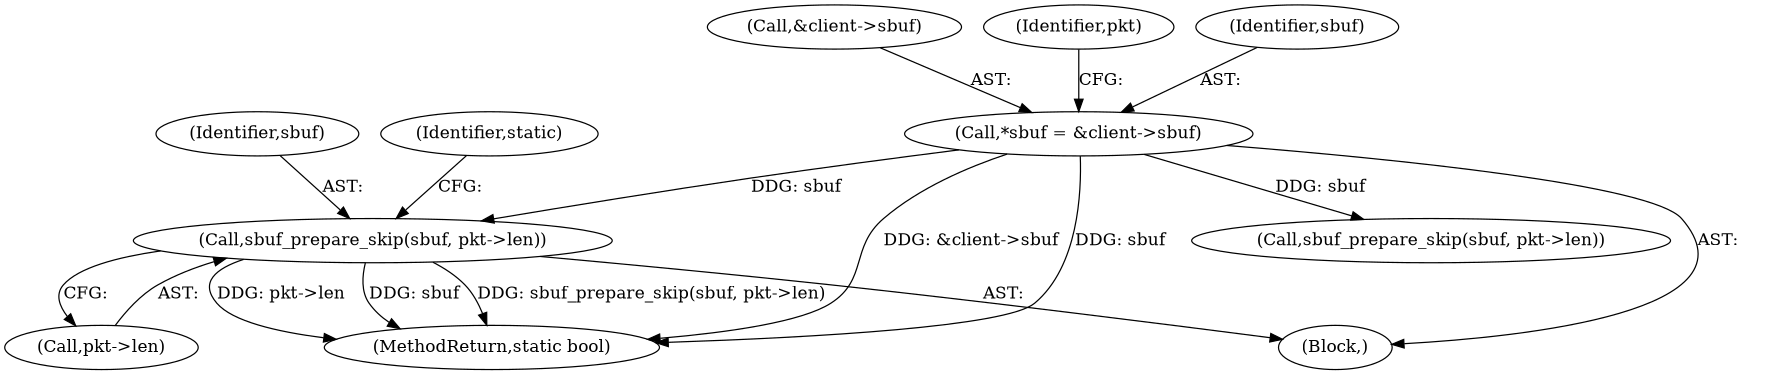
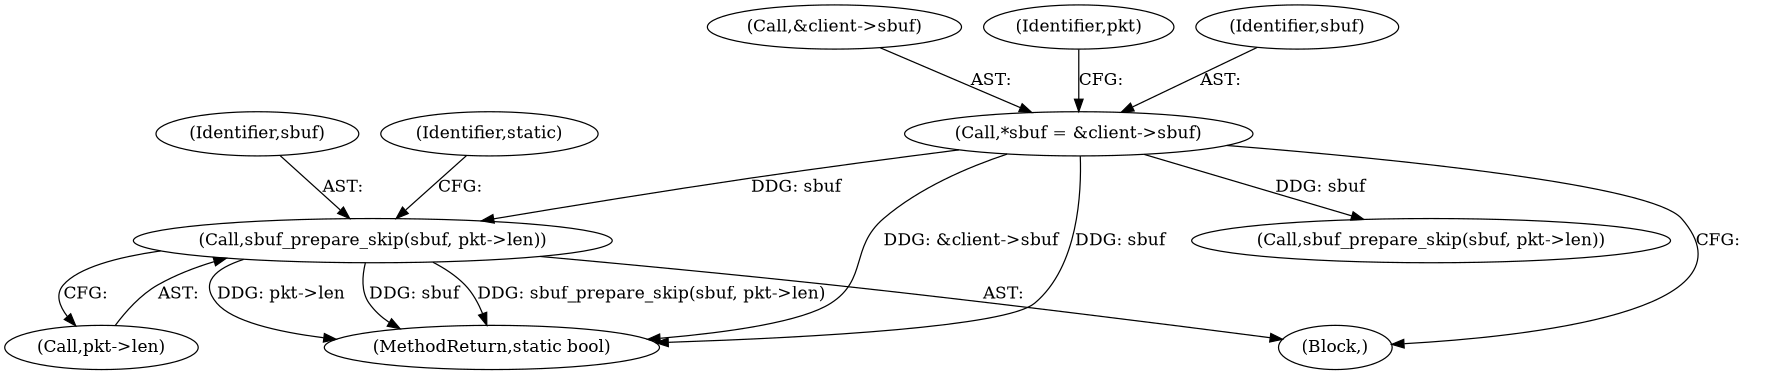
(1721, 241) -> (1721, 241)
